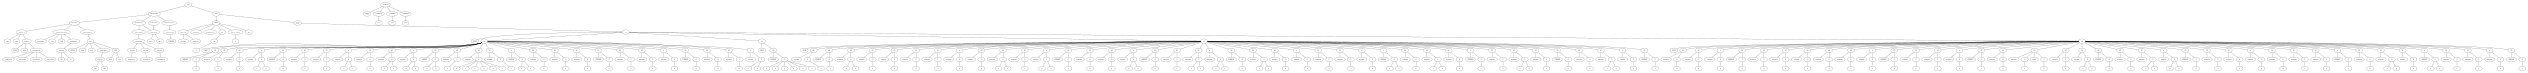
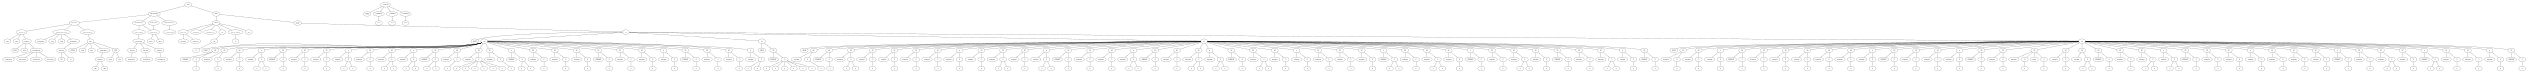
(171, 41) -> none
